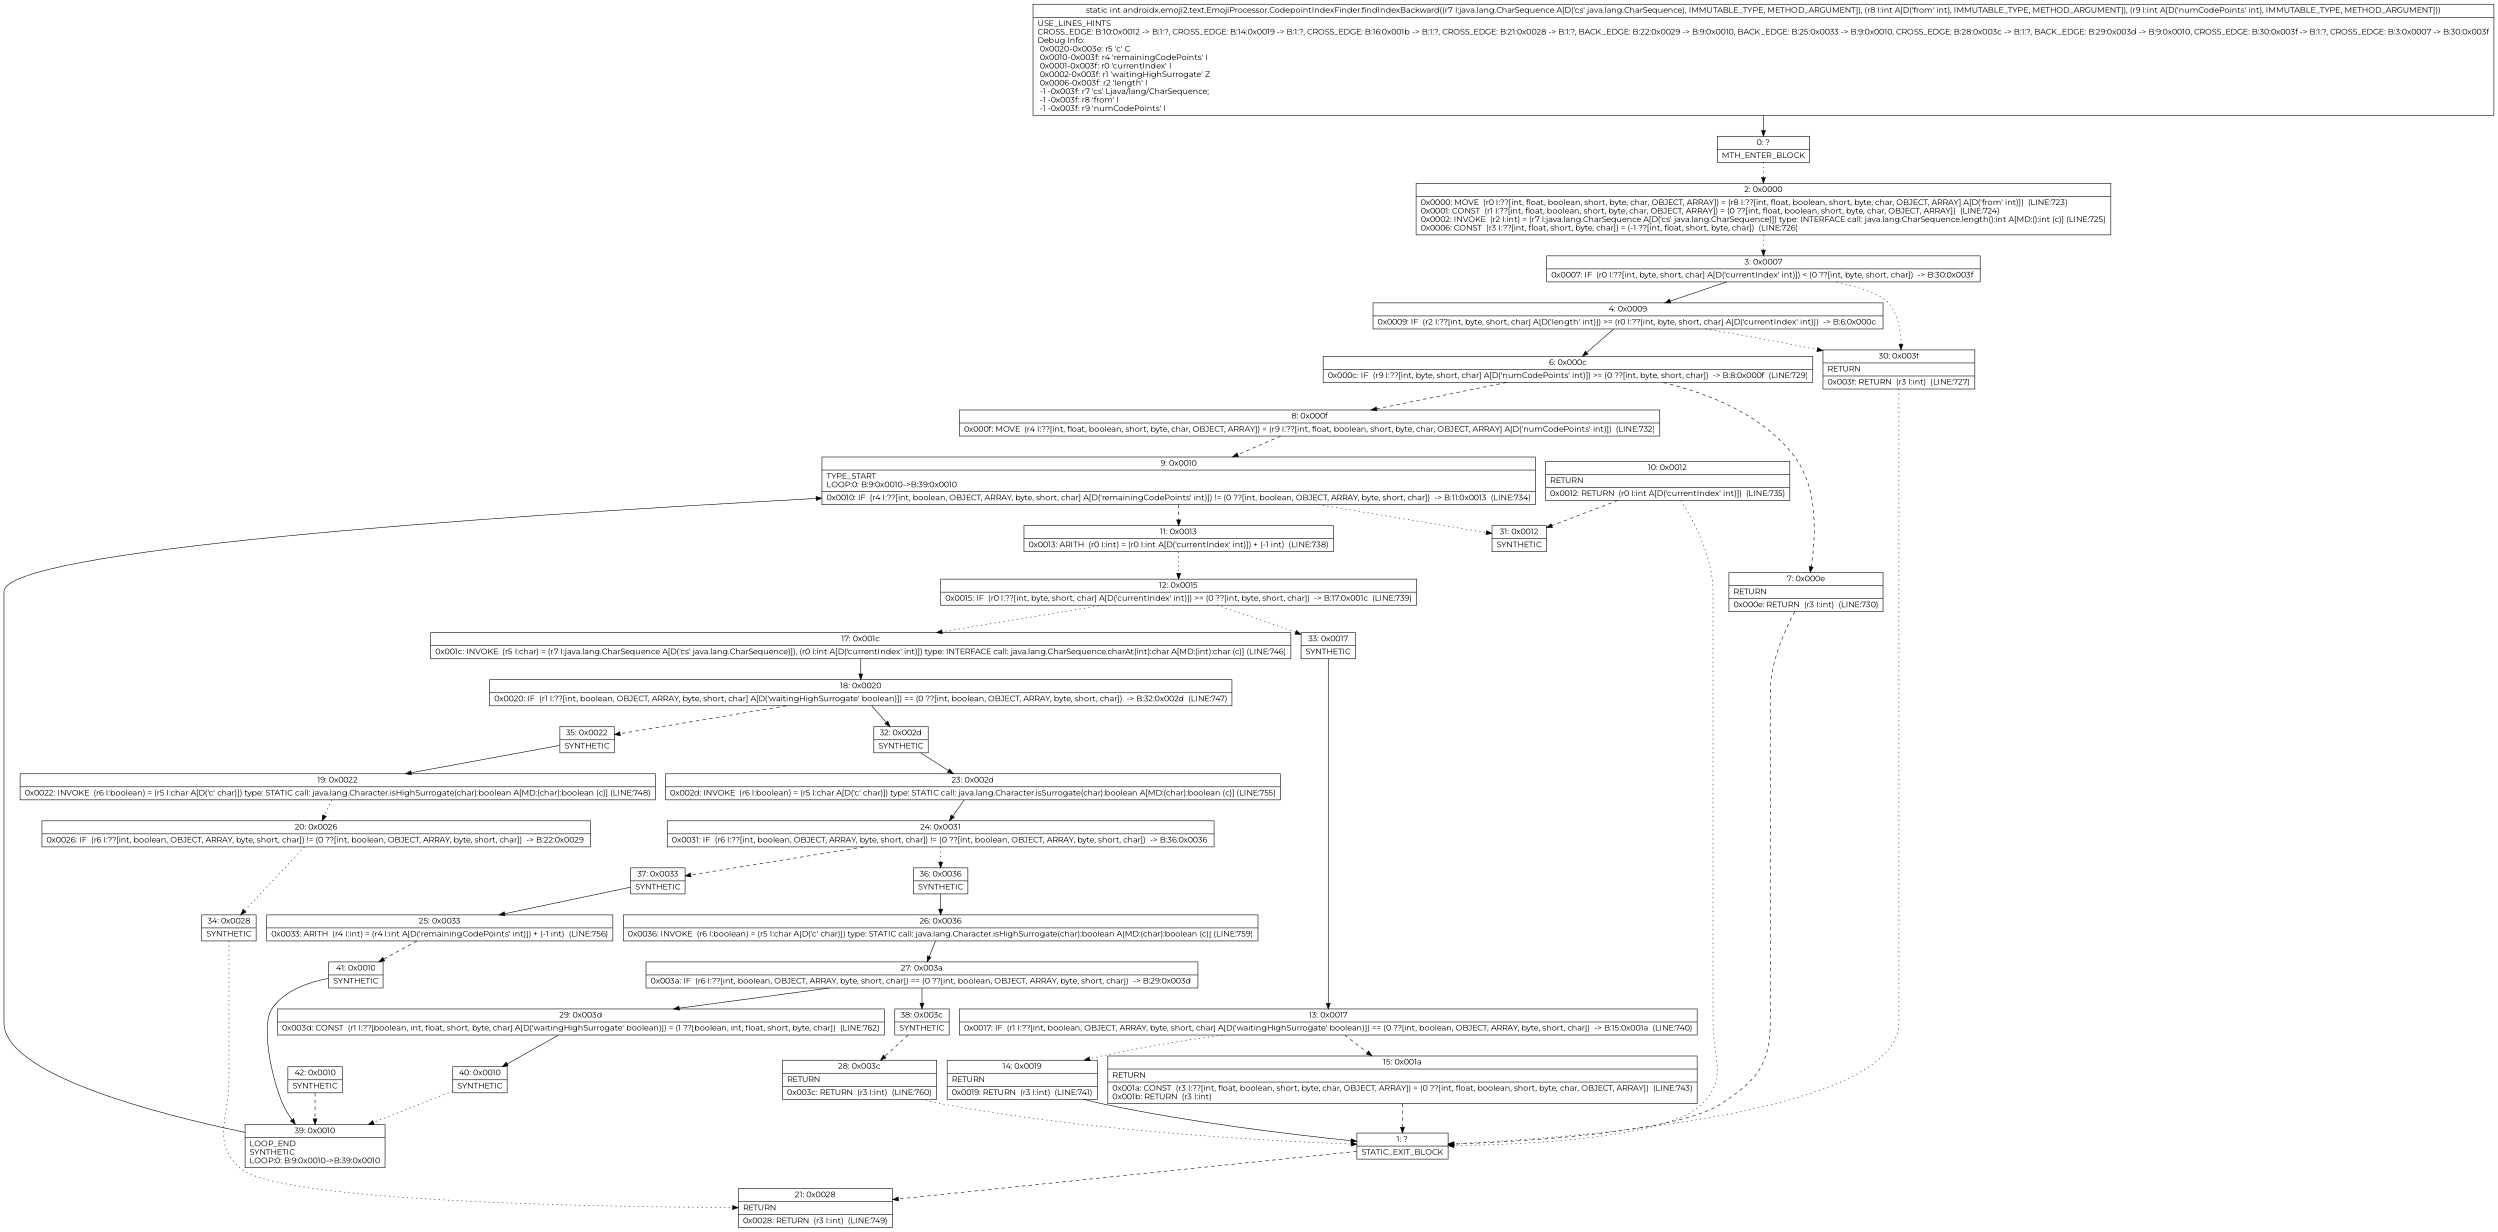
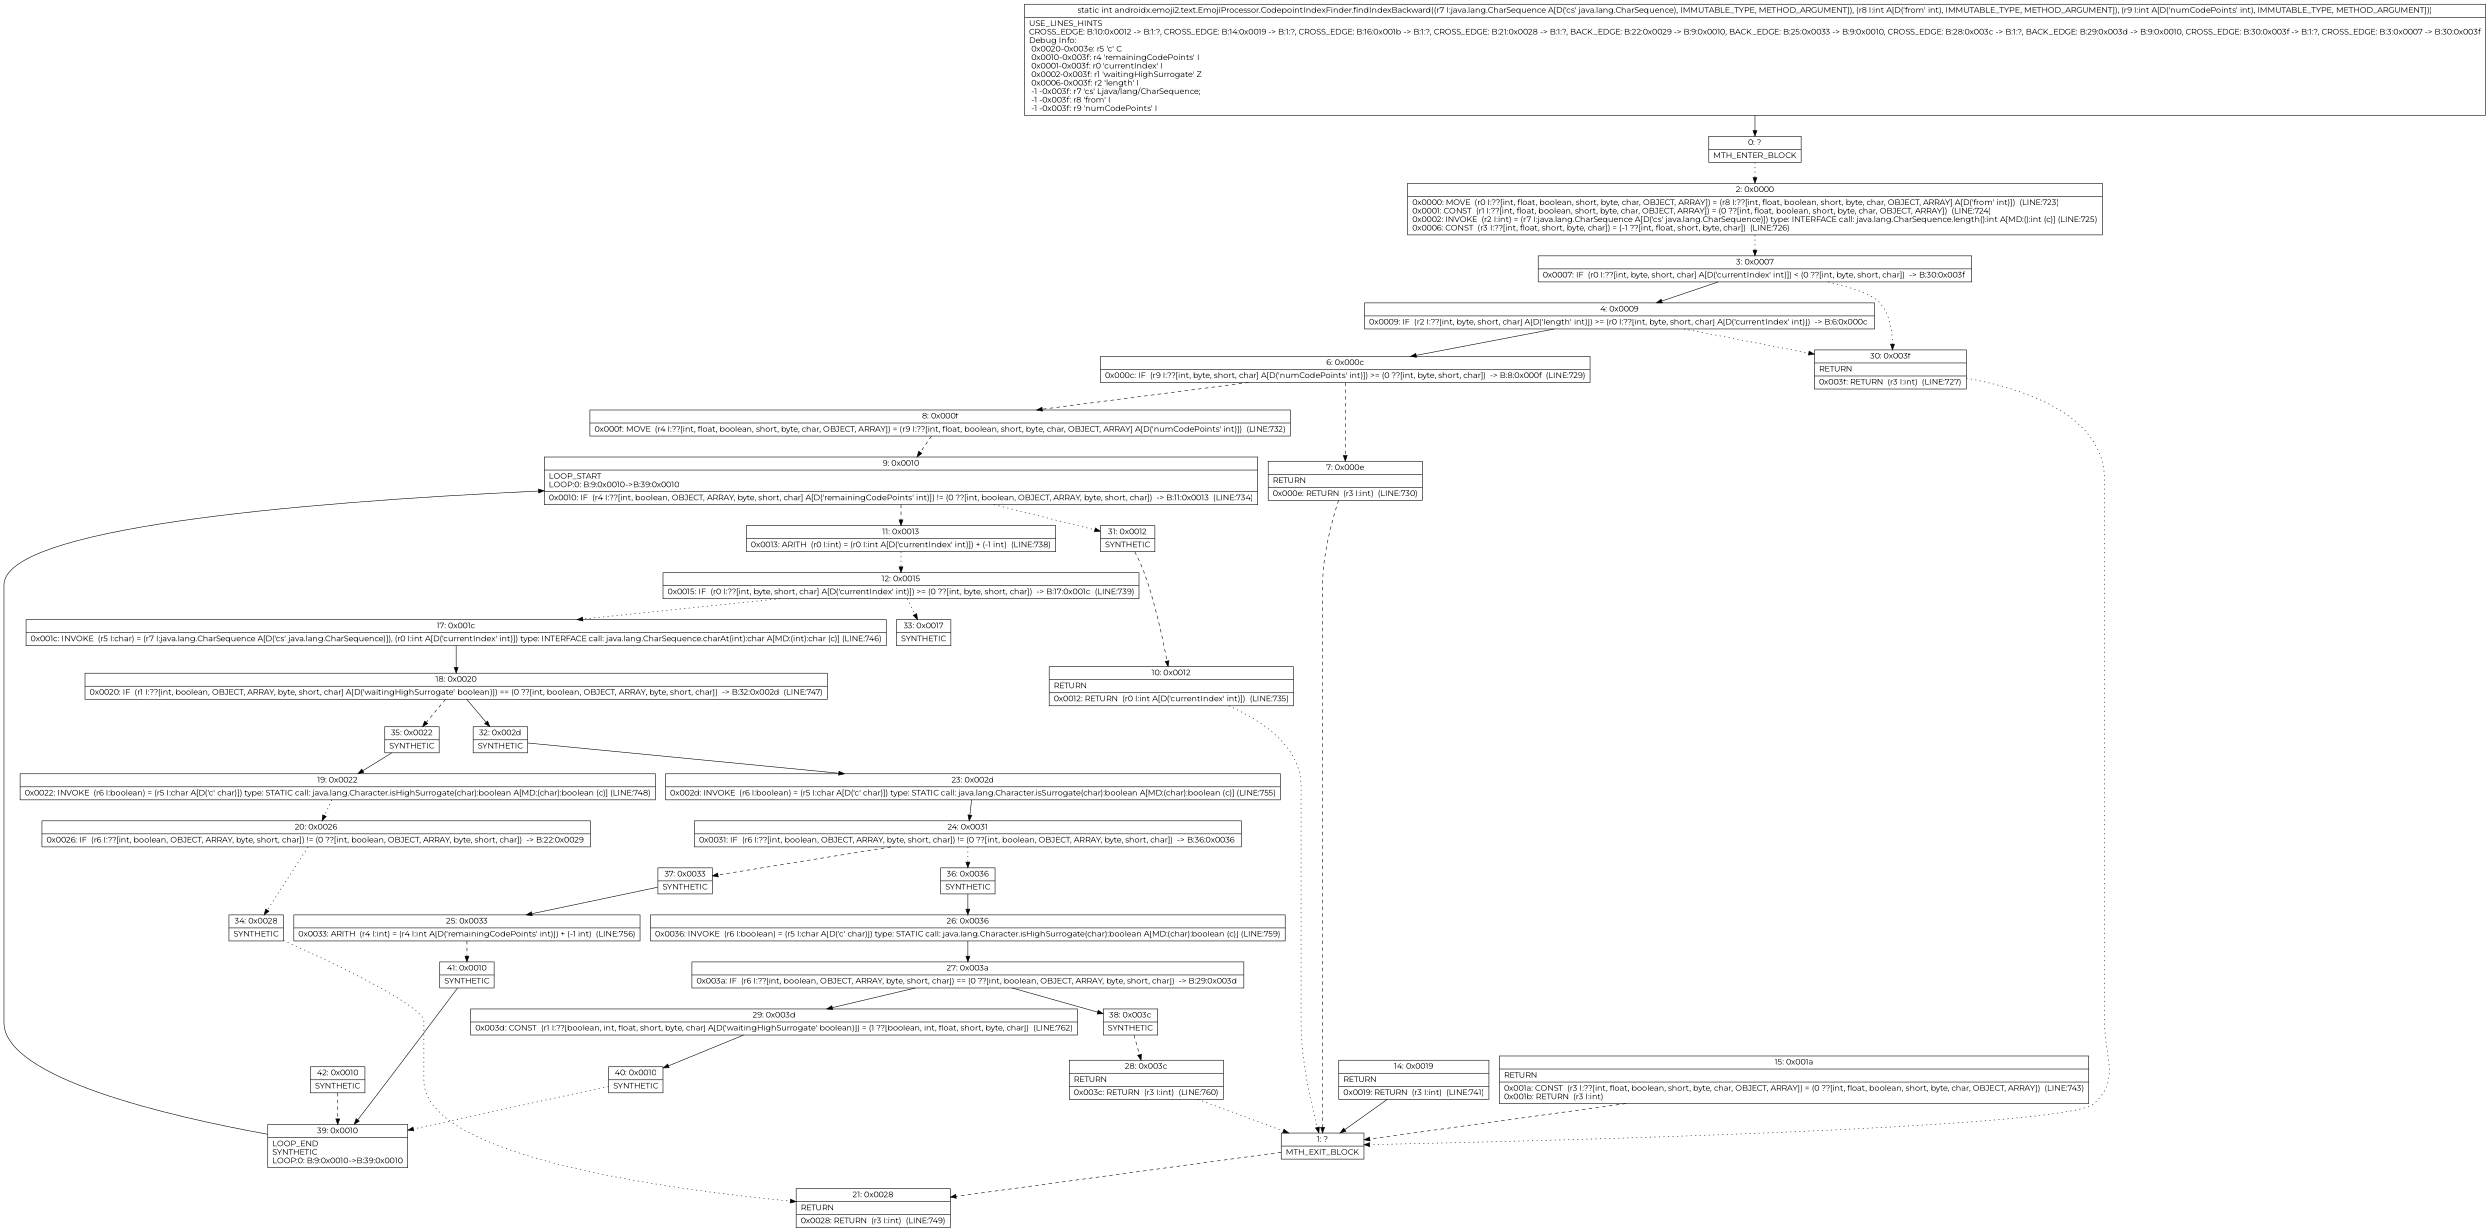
(851, 476) -> (575, 476)
(1585, 513) -> (1154, 605)
(1328, 1022) -> none
(1402, 1152) -> (1323, 1152)
